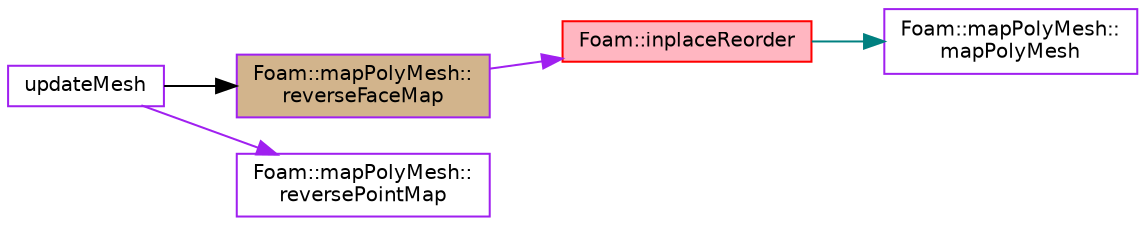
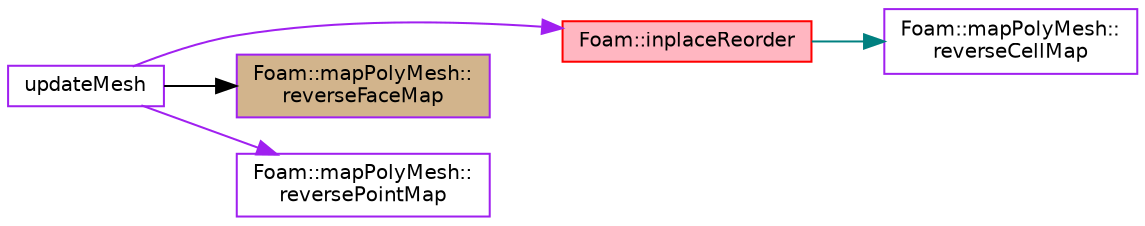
(1011, 41) -> (1011, 41)
(516, 65) -> (335, 25)
